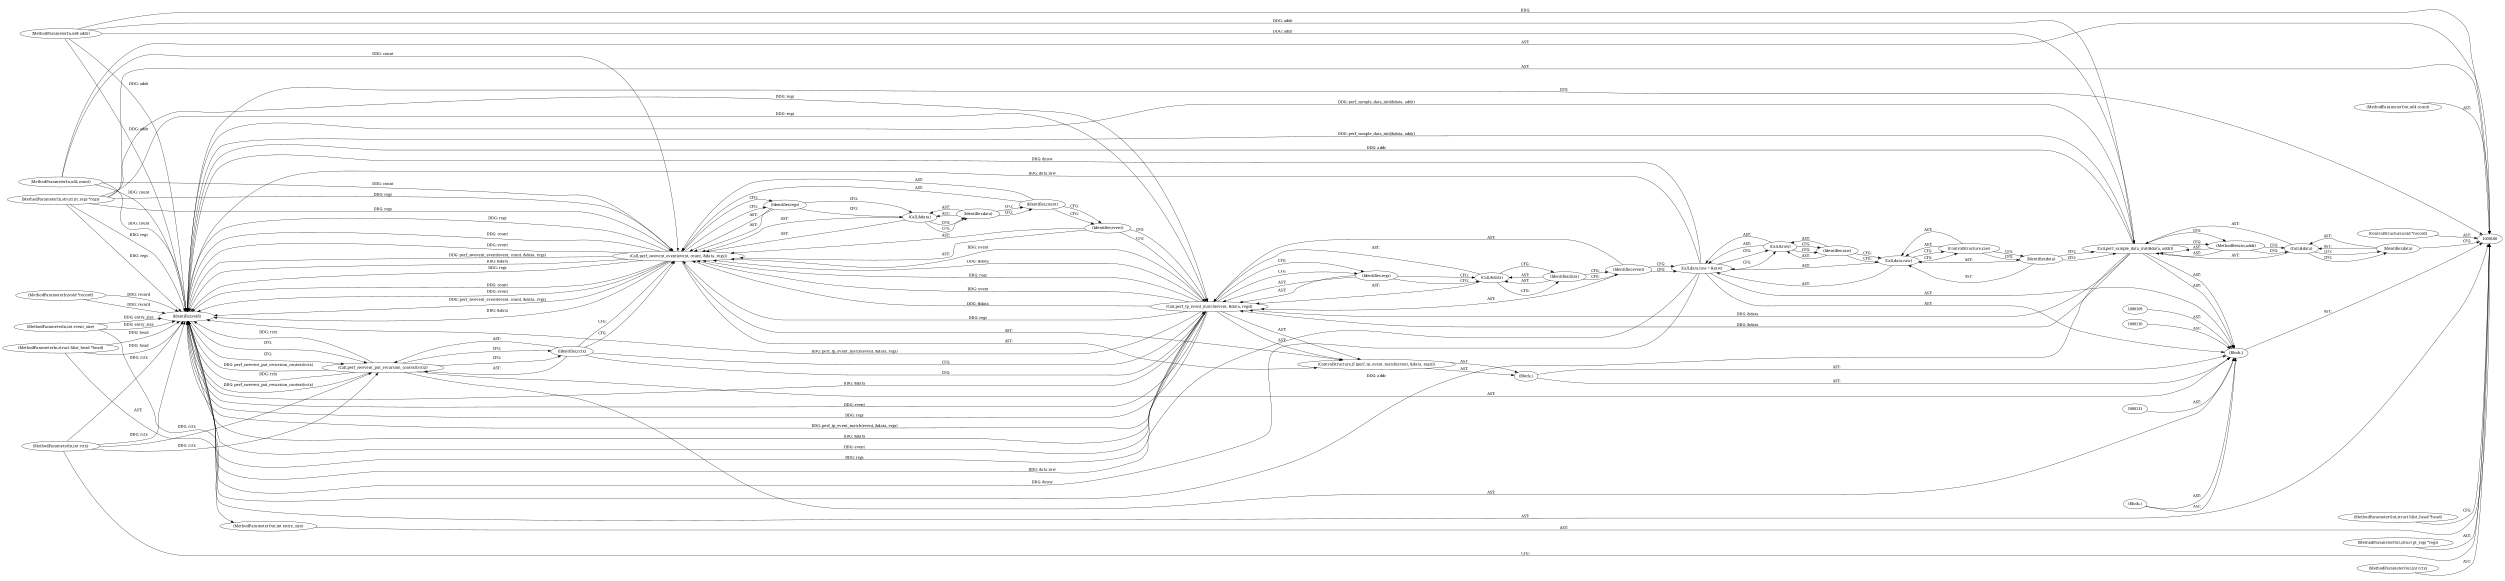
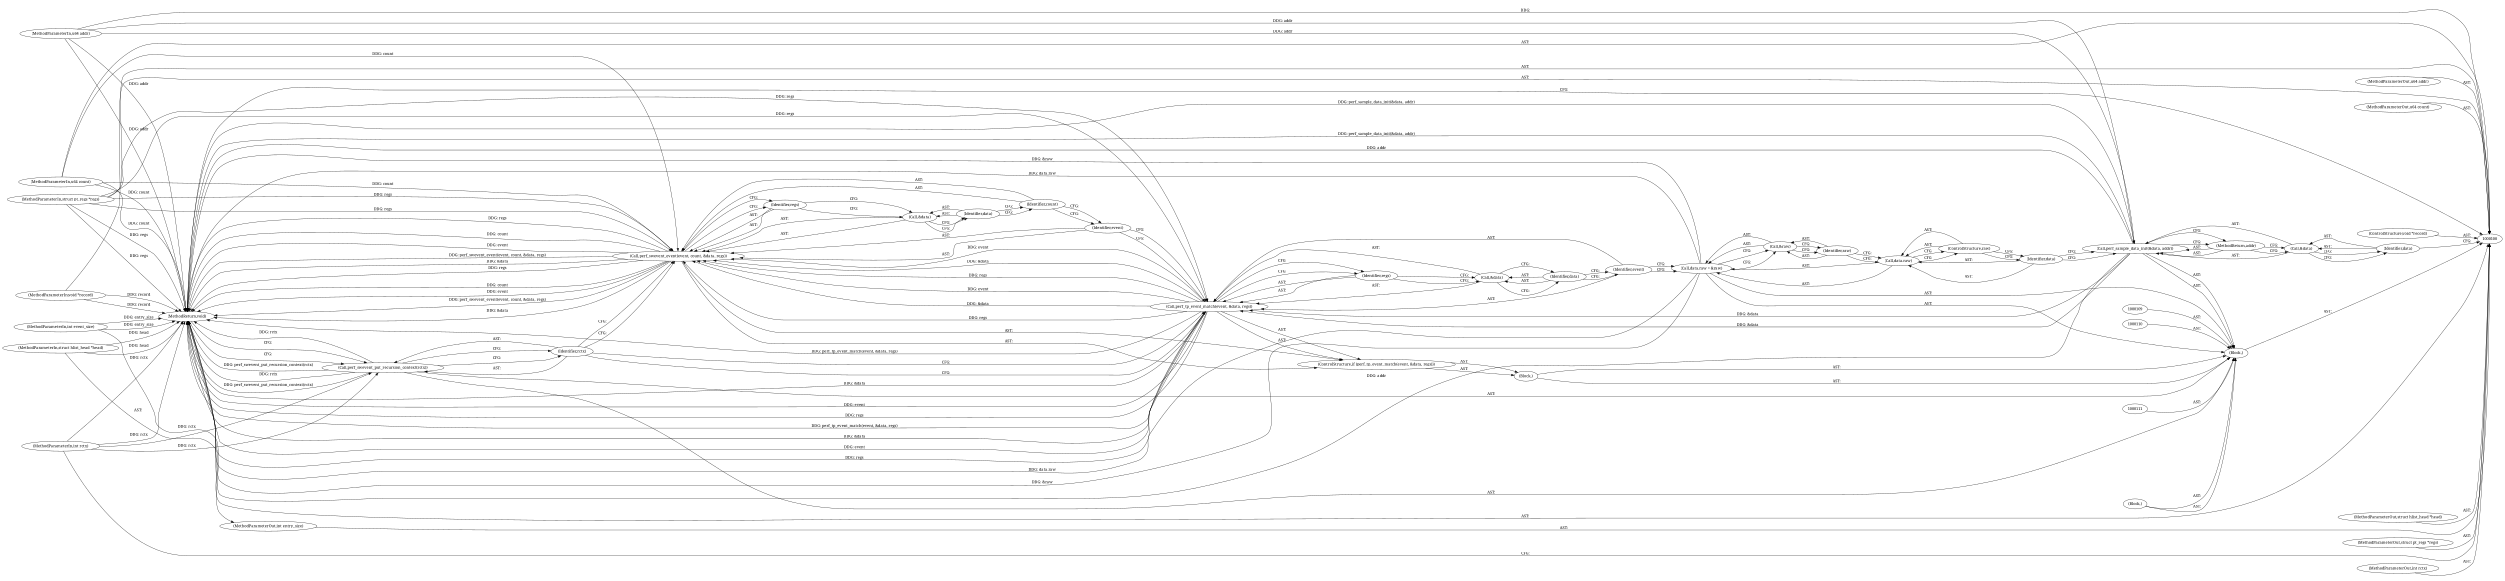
none -> (1251, 79)
none -> (2398, 82)
(187, 316) -> (187, 316)
(2468, 510) -> (2468, 510)
